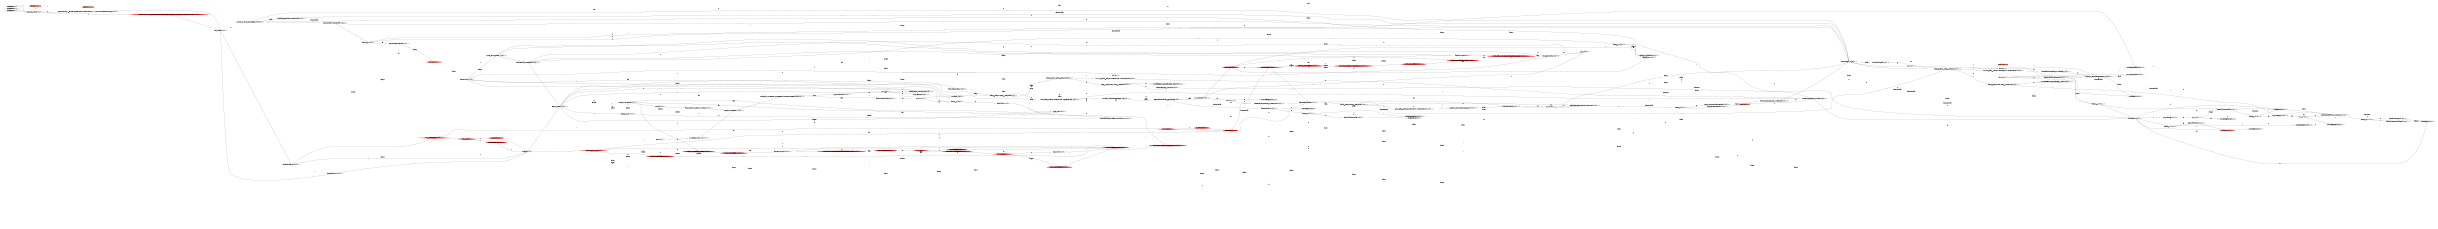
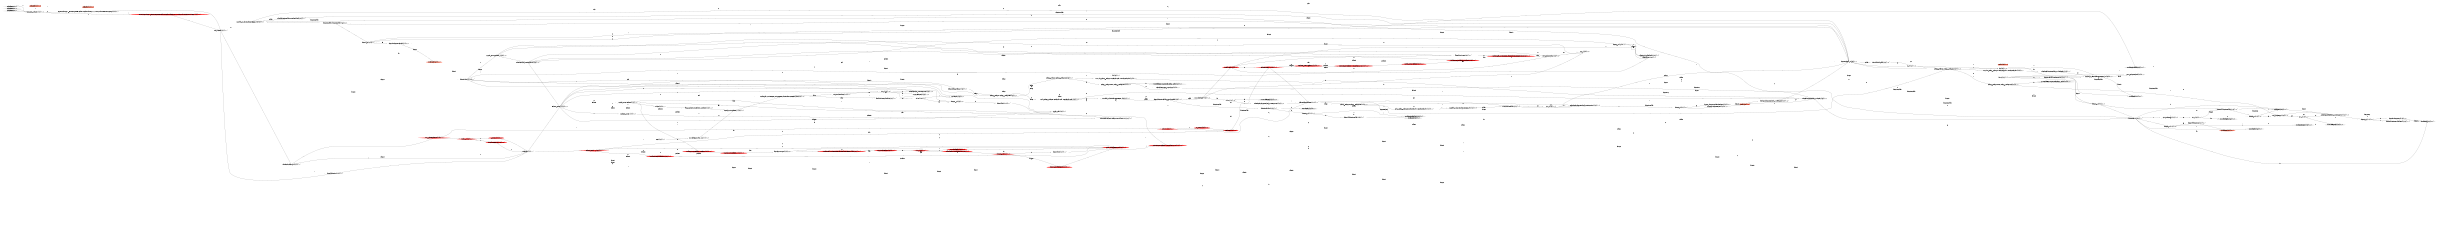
(1283, 129) -> (1373, 91)
